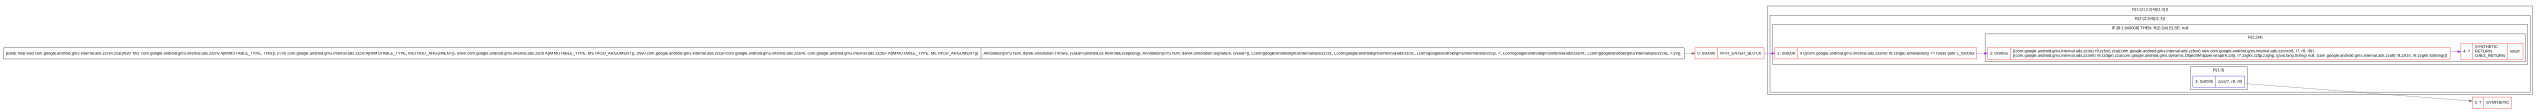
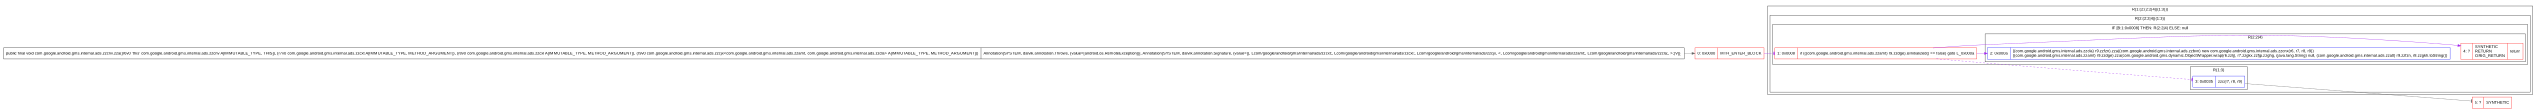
(2454, 52) -> (2195, 36)
(1768, 53) -> (1768, 53)
(2219, 53) -> (2219, 53)
none -> (2064, 69)
(2329, 90) -> (2329, 90)
